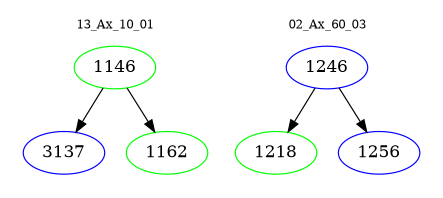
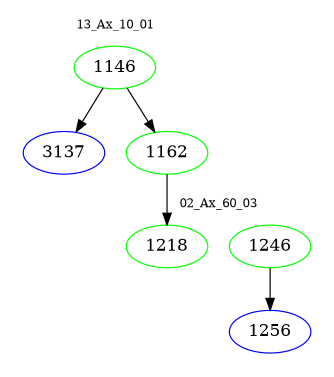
(327, 68) -> (270, 246)
(305, 105) -> (167, 200)
